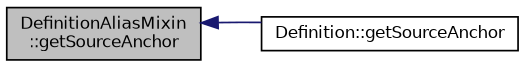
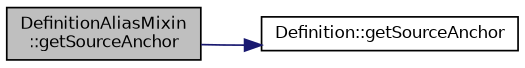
(240, 22) -> (223, 45)
